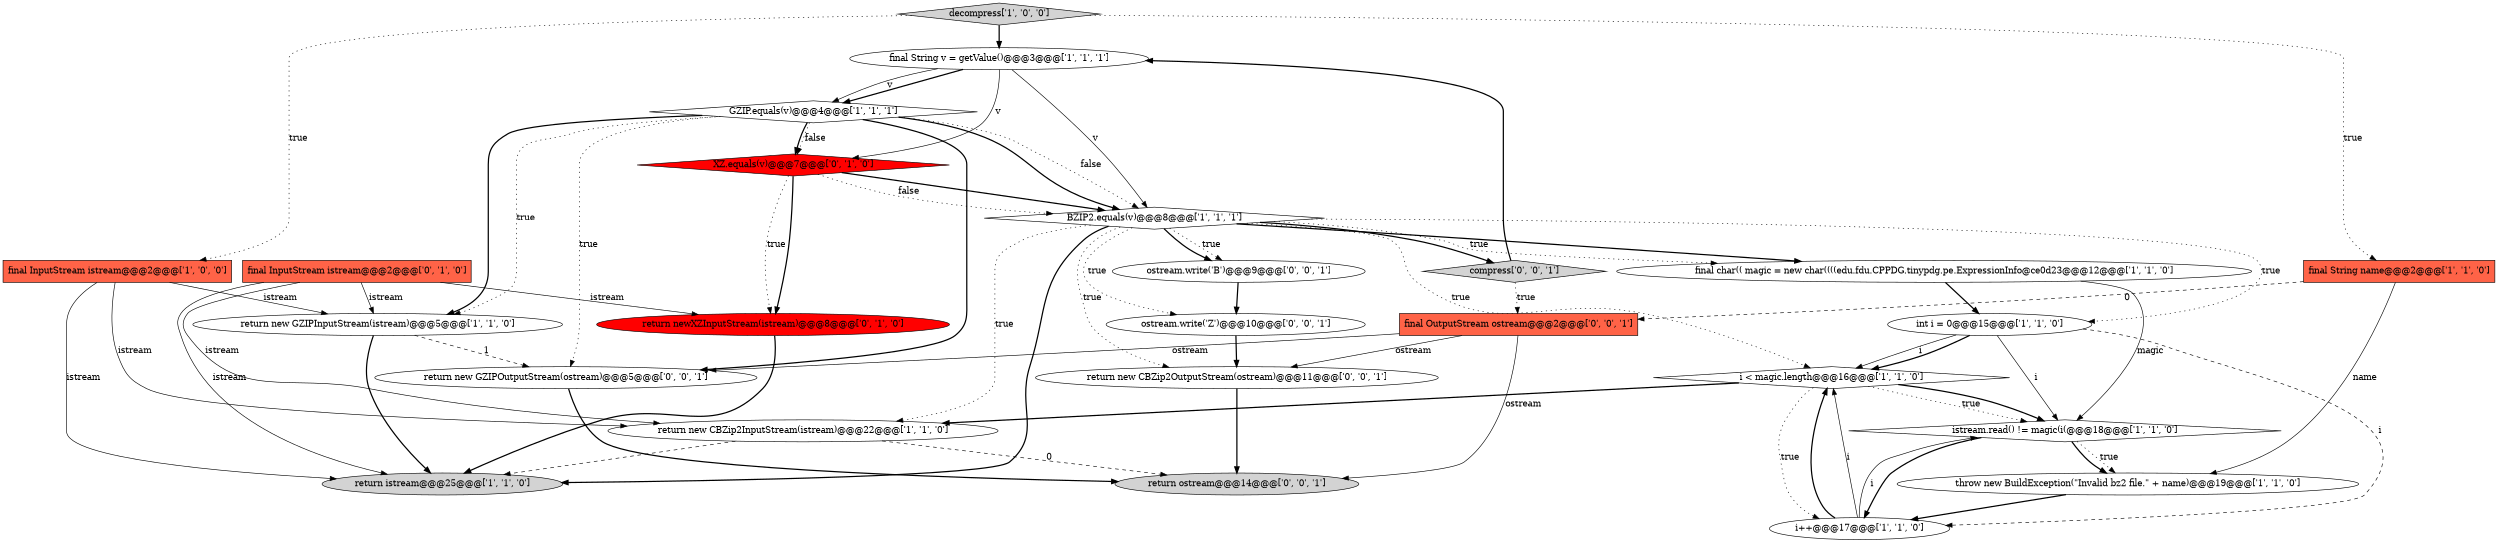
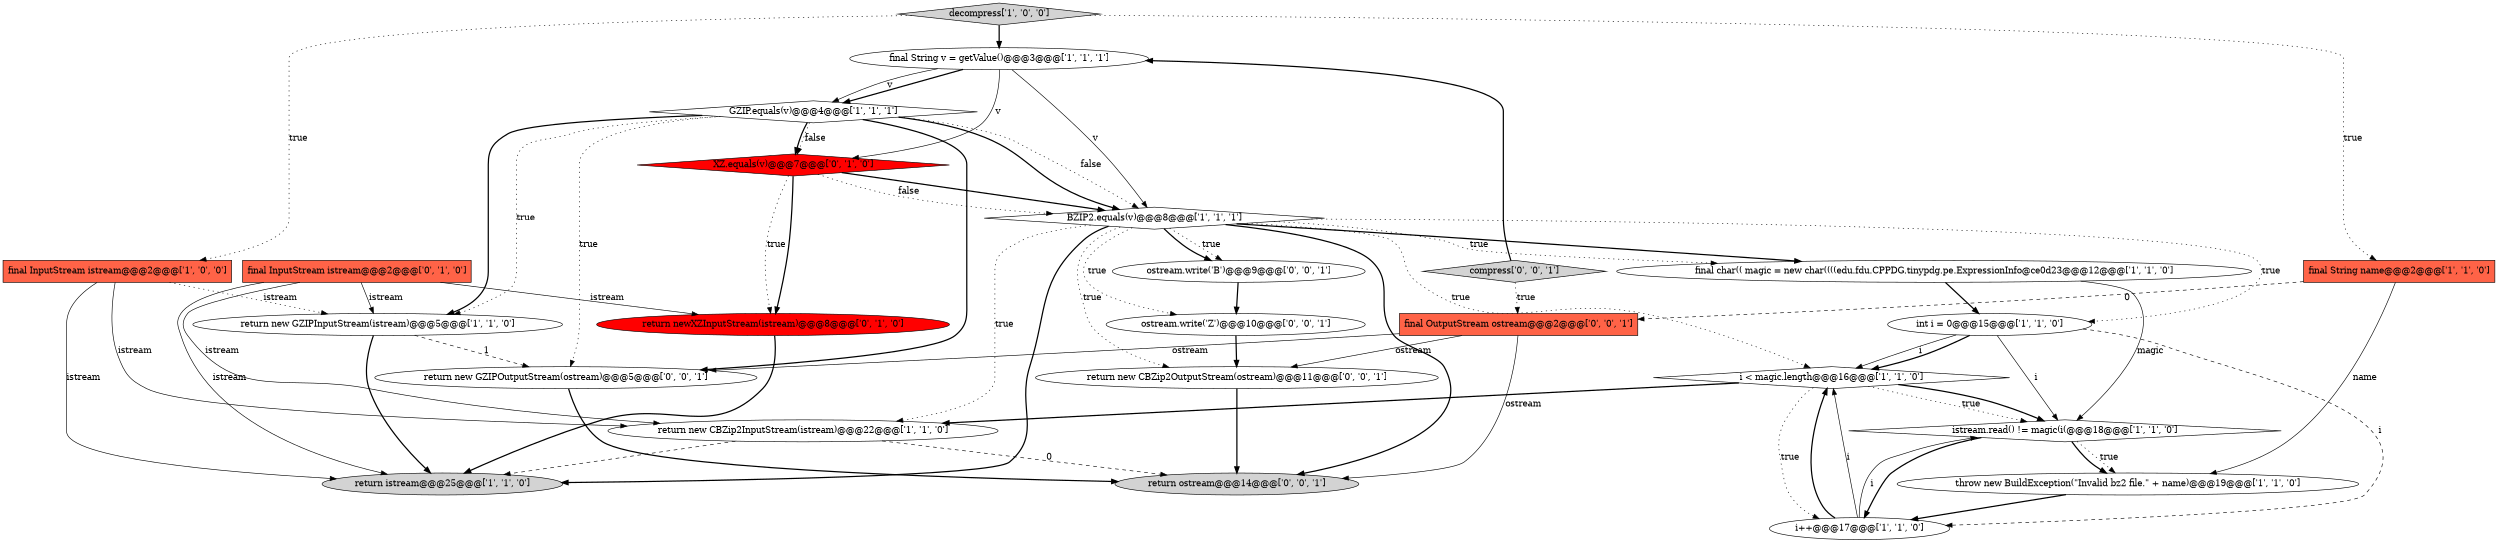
(1404, 238) -> (1396, 338)
(249, 298) -> (249, 298)
